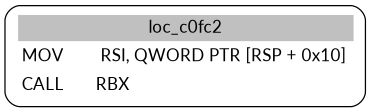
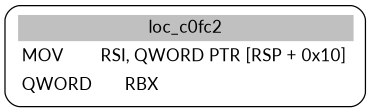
(76, 85) -> (90, 85)
